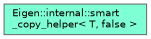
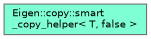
(75, 19) -> (75, 19)
